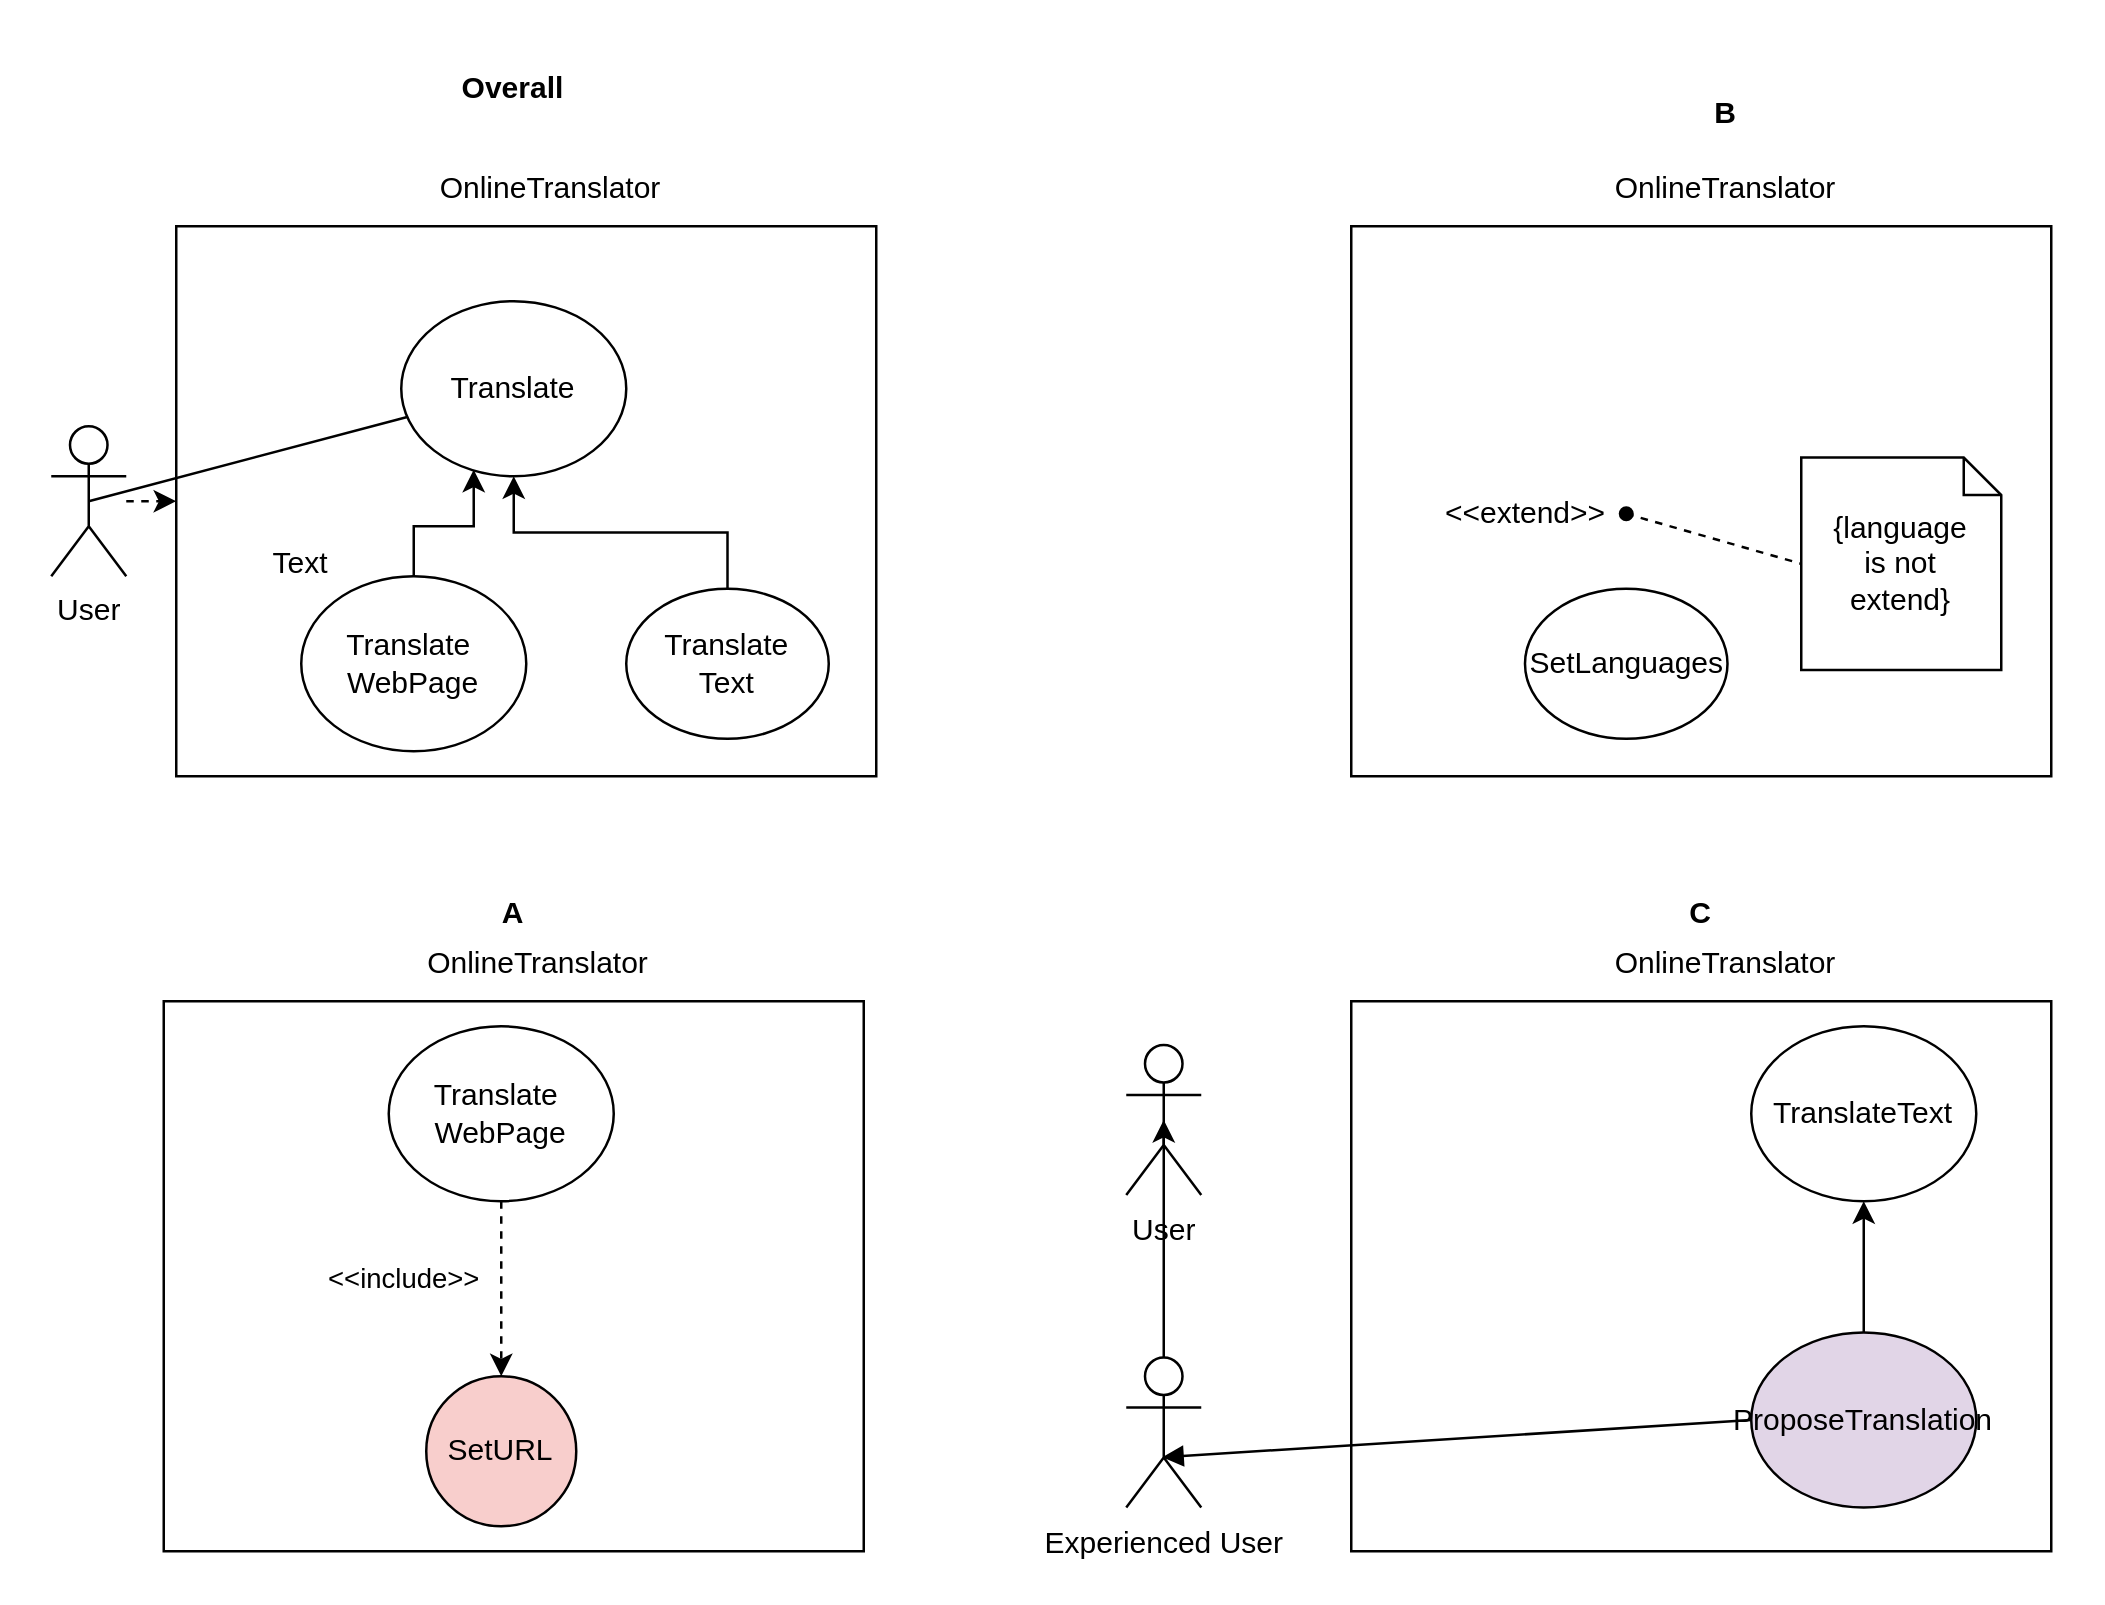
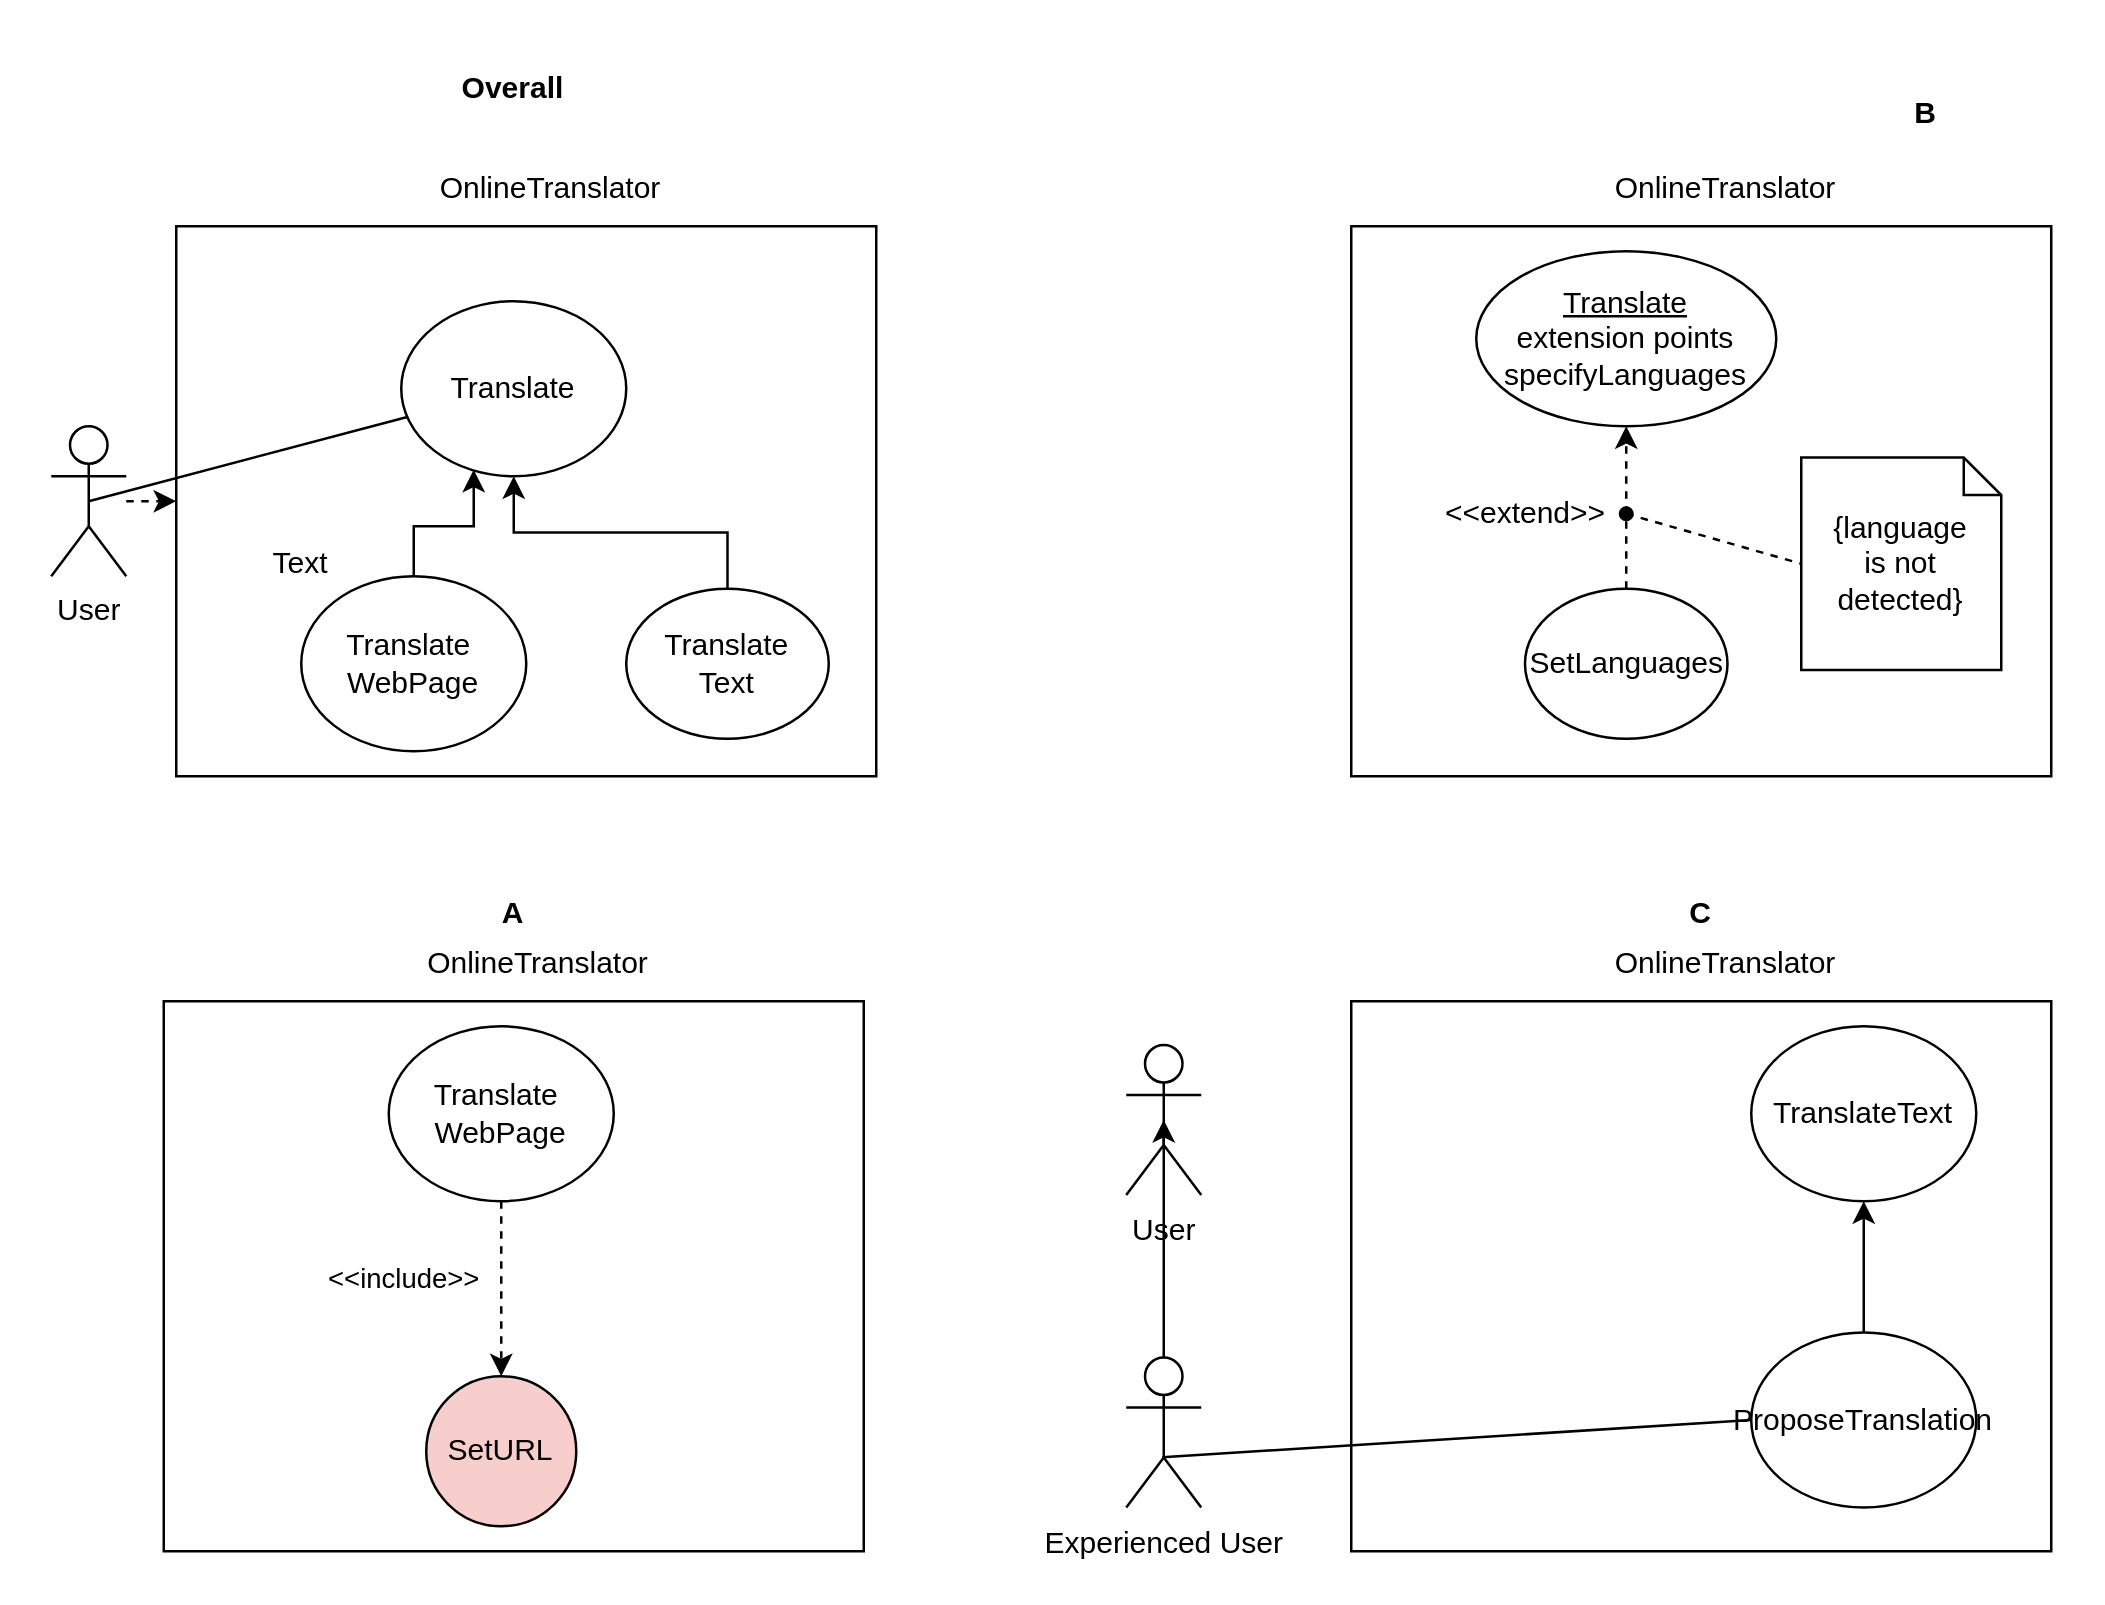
(1726, 114) -> (1926, 114)
none -> (1626, 339)
none -> (1626, 555)
(1901, 564) -> (1901, 564)
(1864, 1420) -> (1864, 1420)
(1184, 1456) -> (1177, 1456)
